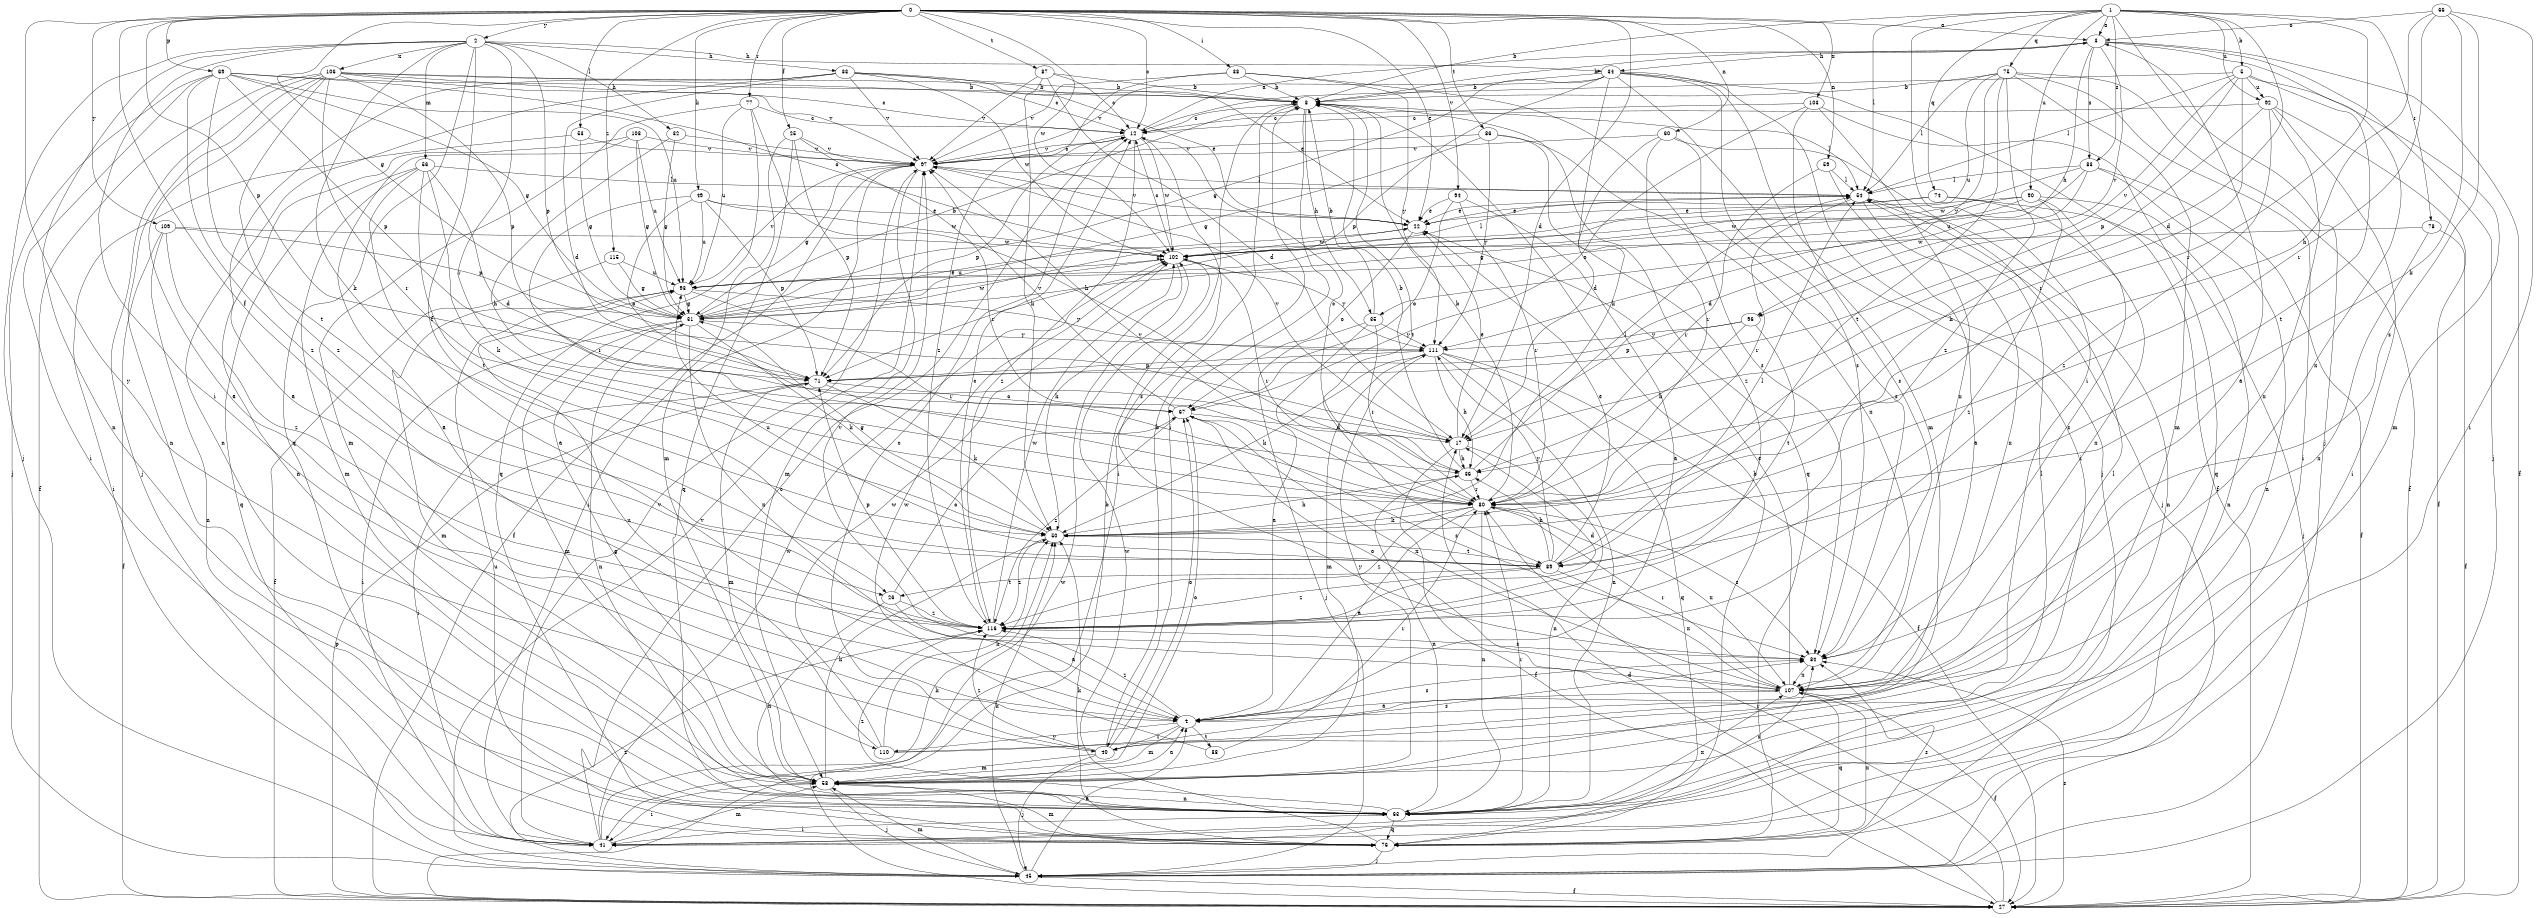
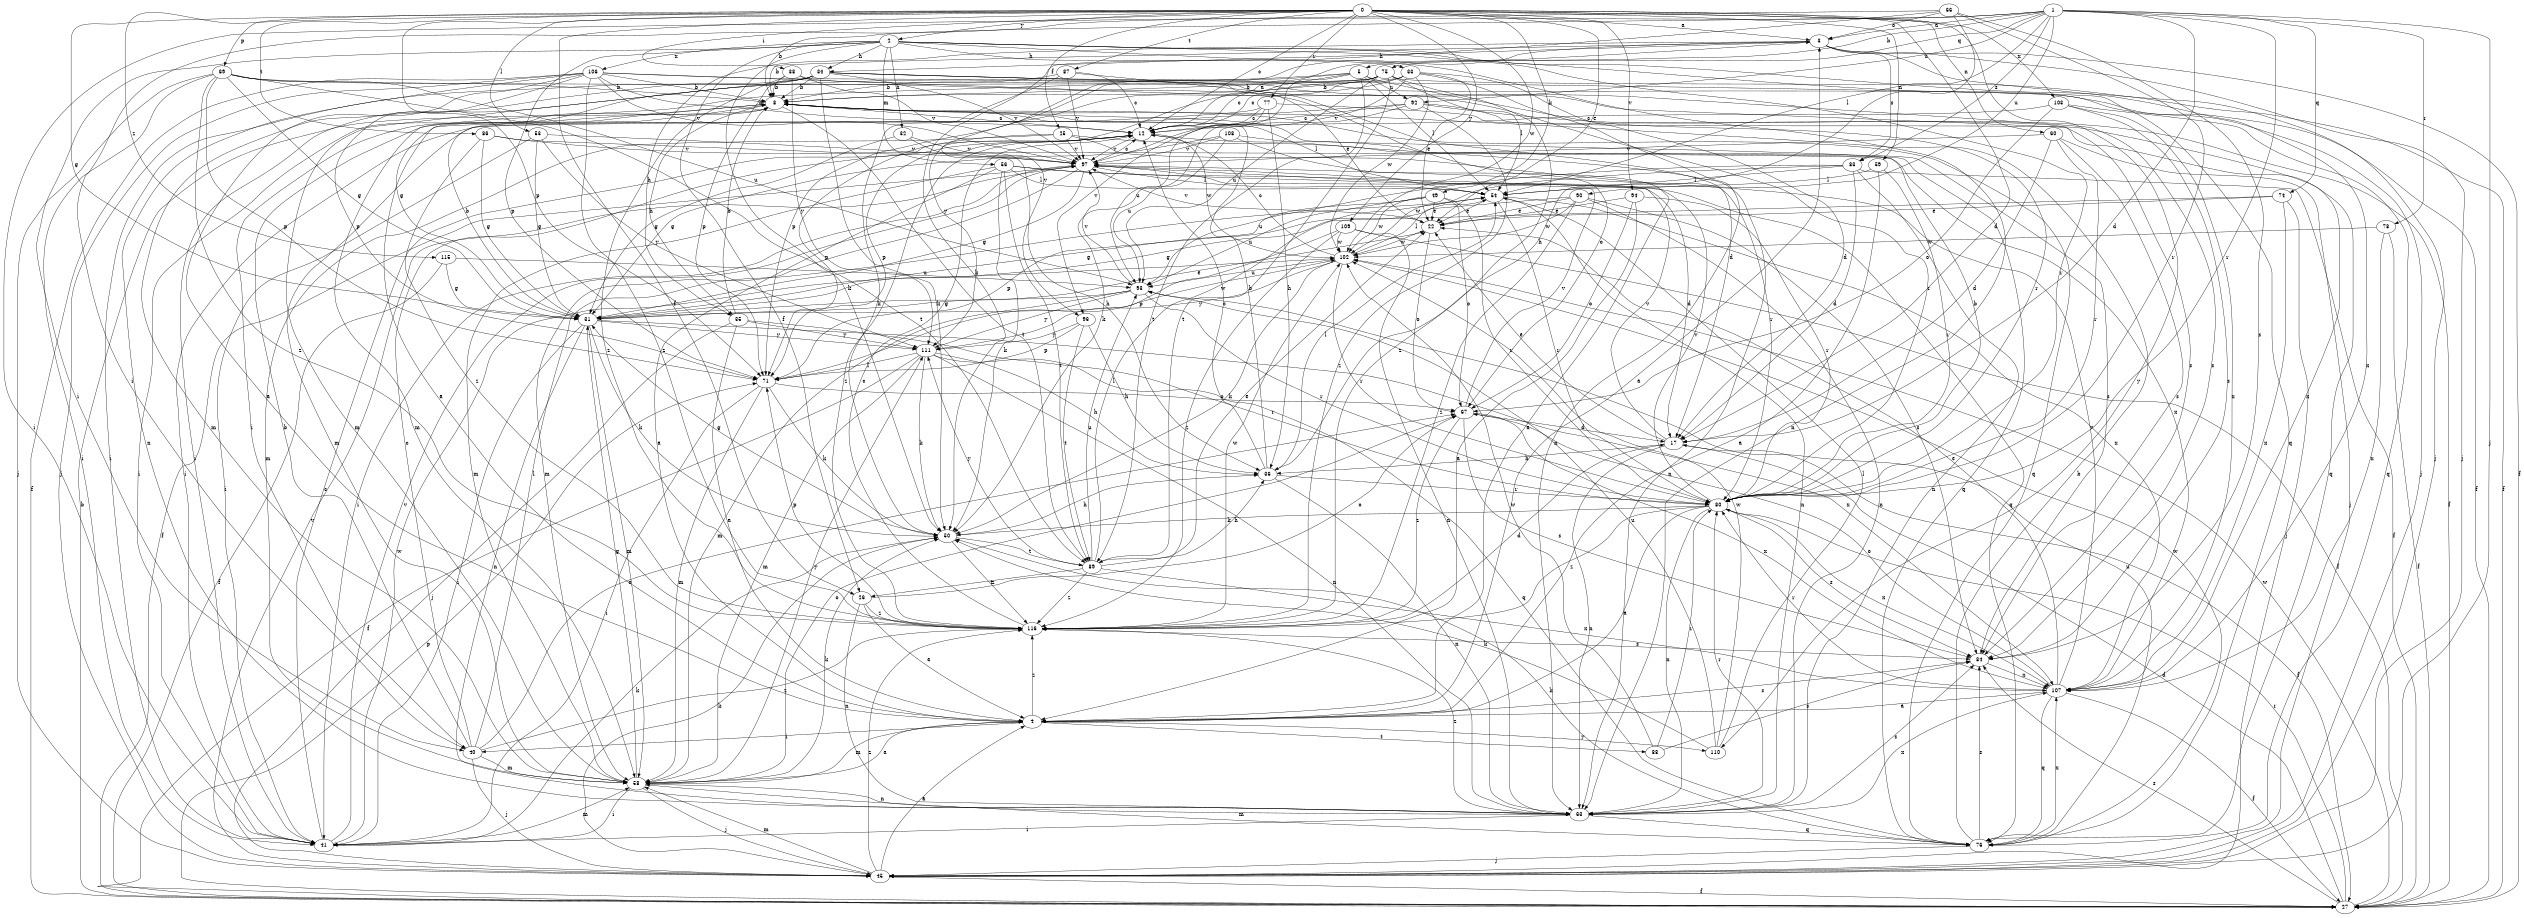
(703, 131) -> (1301, 102)
(1482, 257) -> (711, 270)
(429, 264) -> (974, 319)
(1148, 366) -> (868, 366)
(1325, 719) -> (1814, 702)
